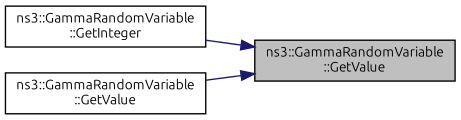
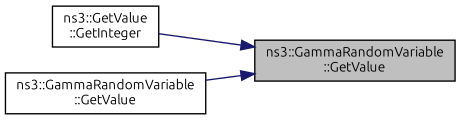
(106, 27) -> (106, 27)
